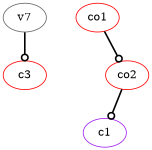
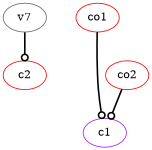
(111, 44) -> (97, 72)
(25, 75) -> (25, 75)
